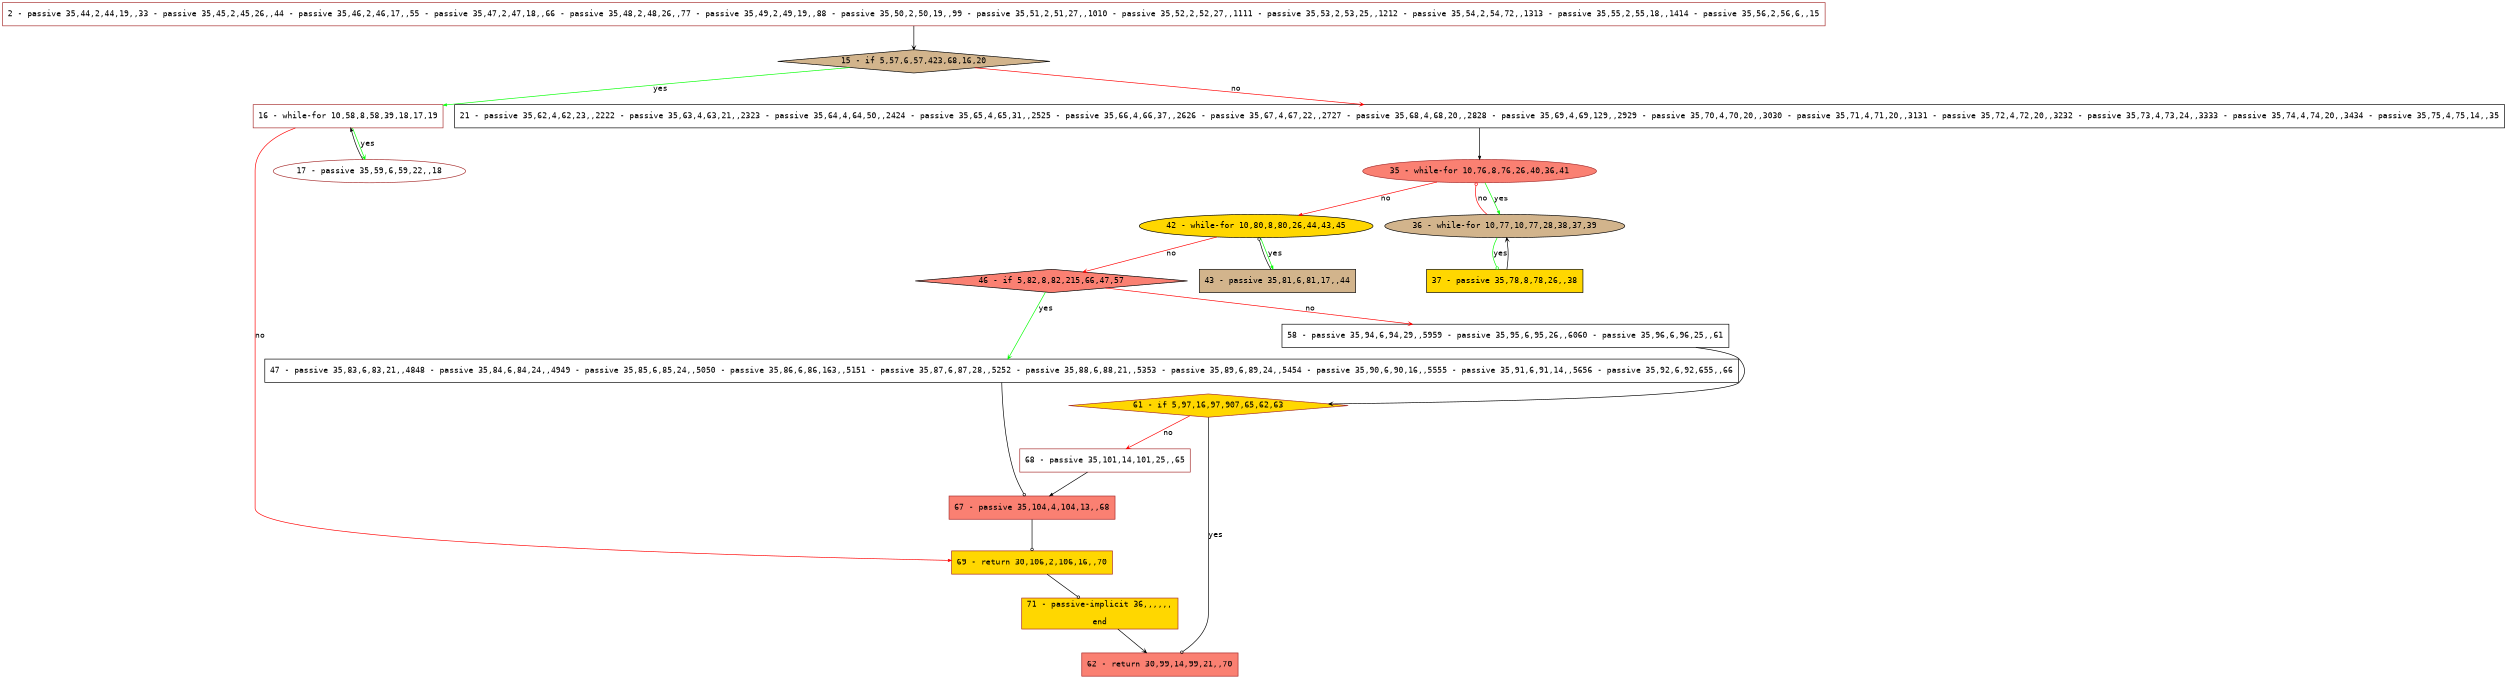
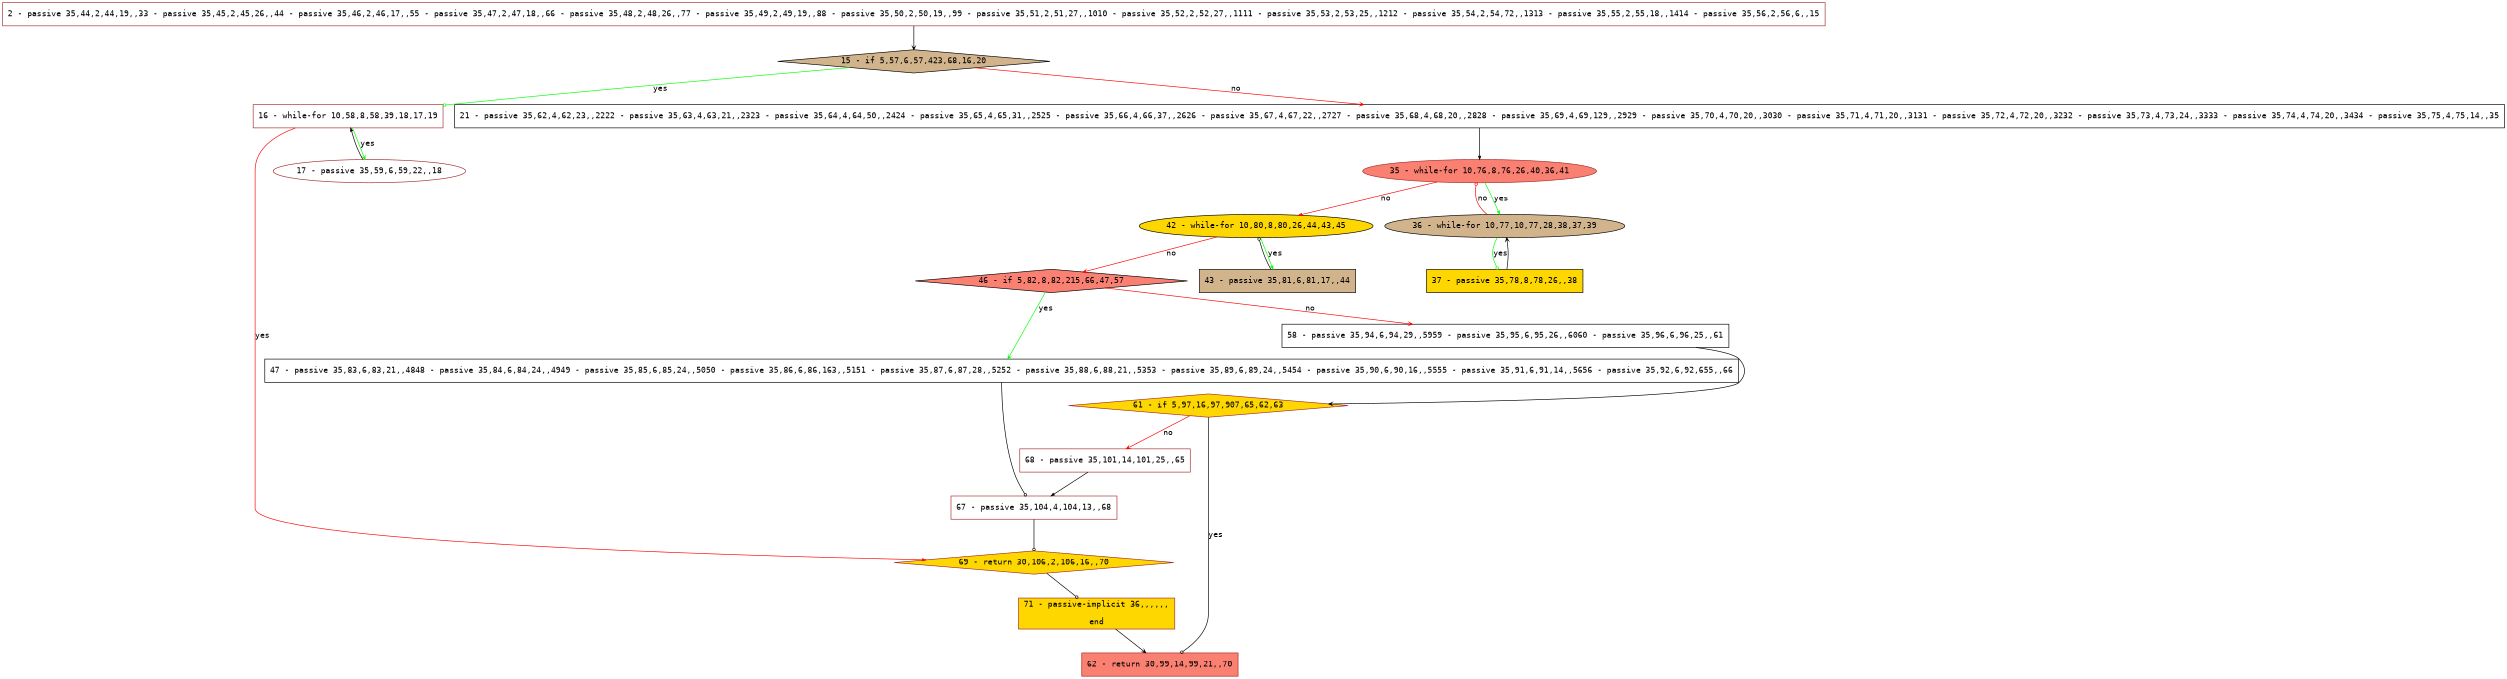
(648, 86) -> (648, 86)
(260, 336) -> (263, 336)
(1032, 508) -> (1034, 508)
(1032, 563) -> (1034, 563)
